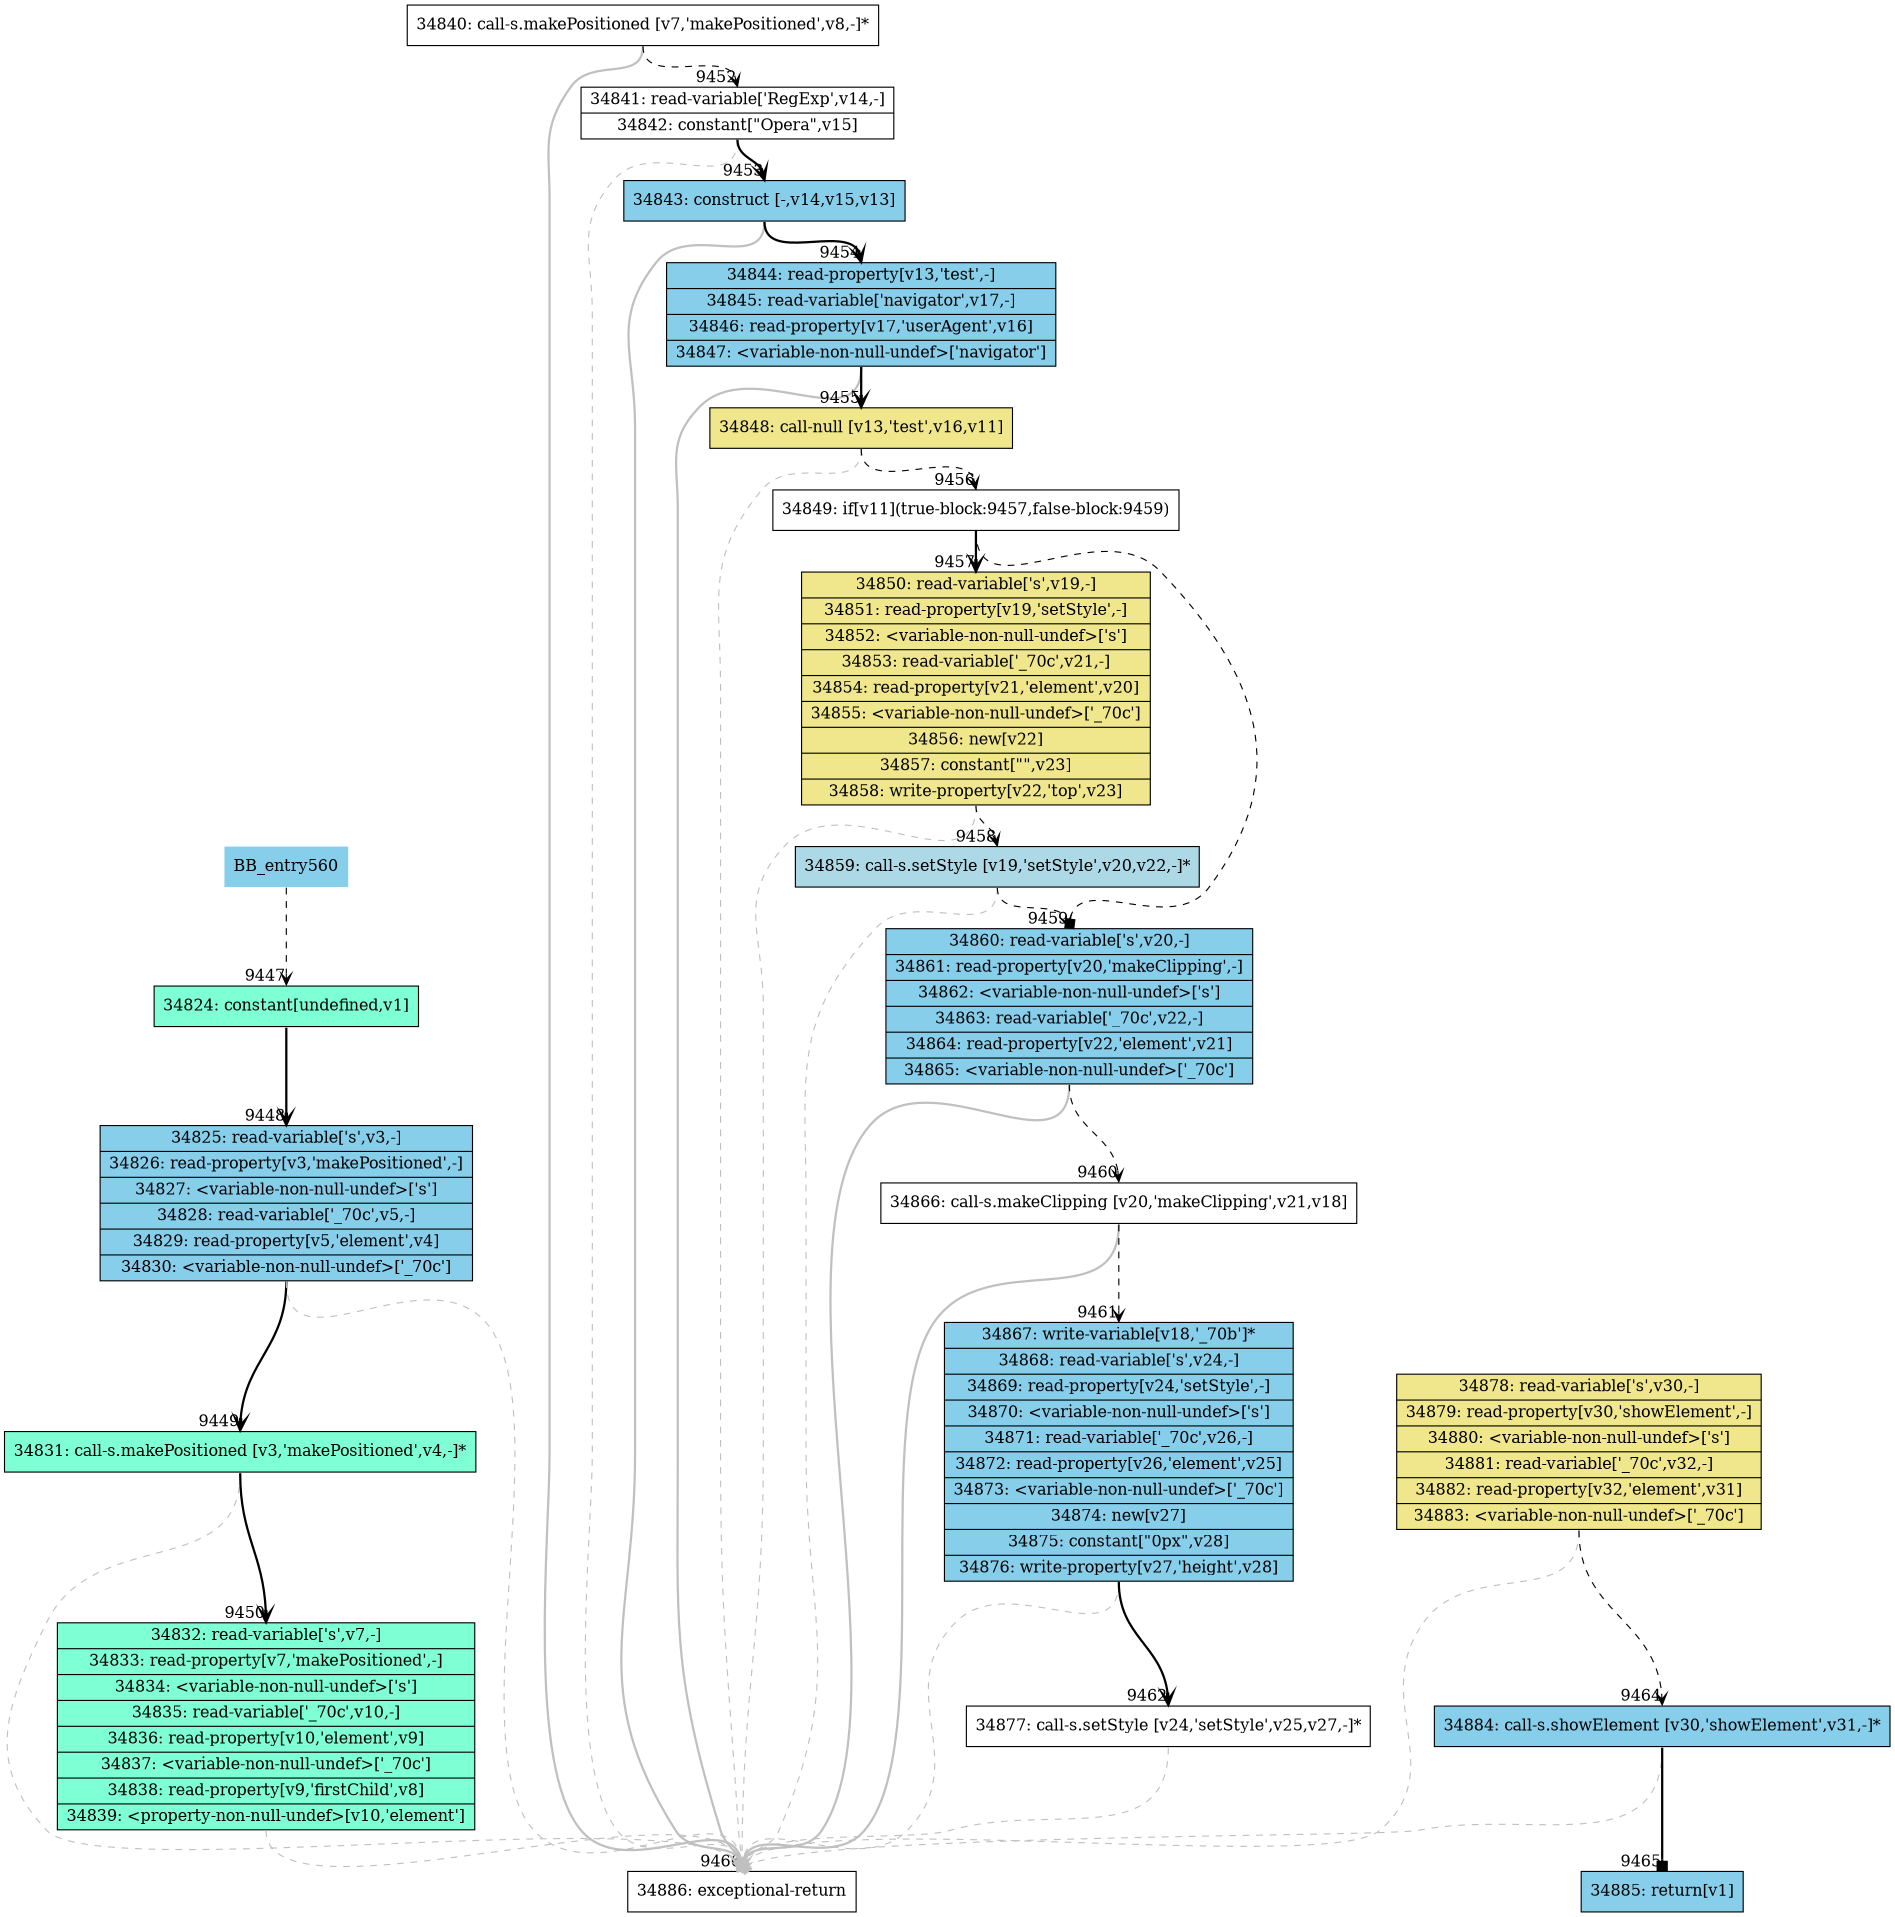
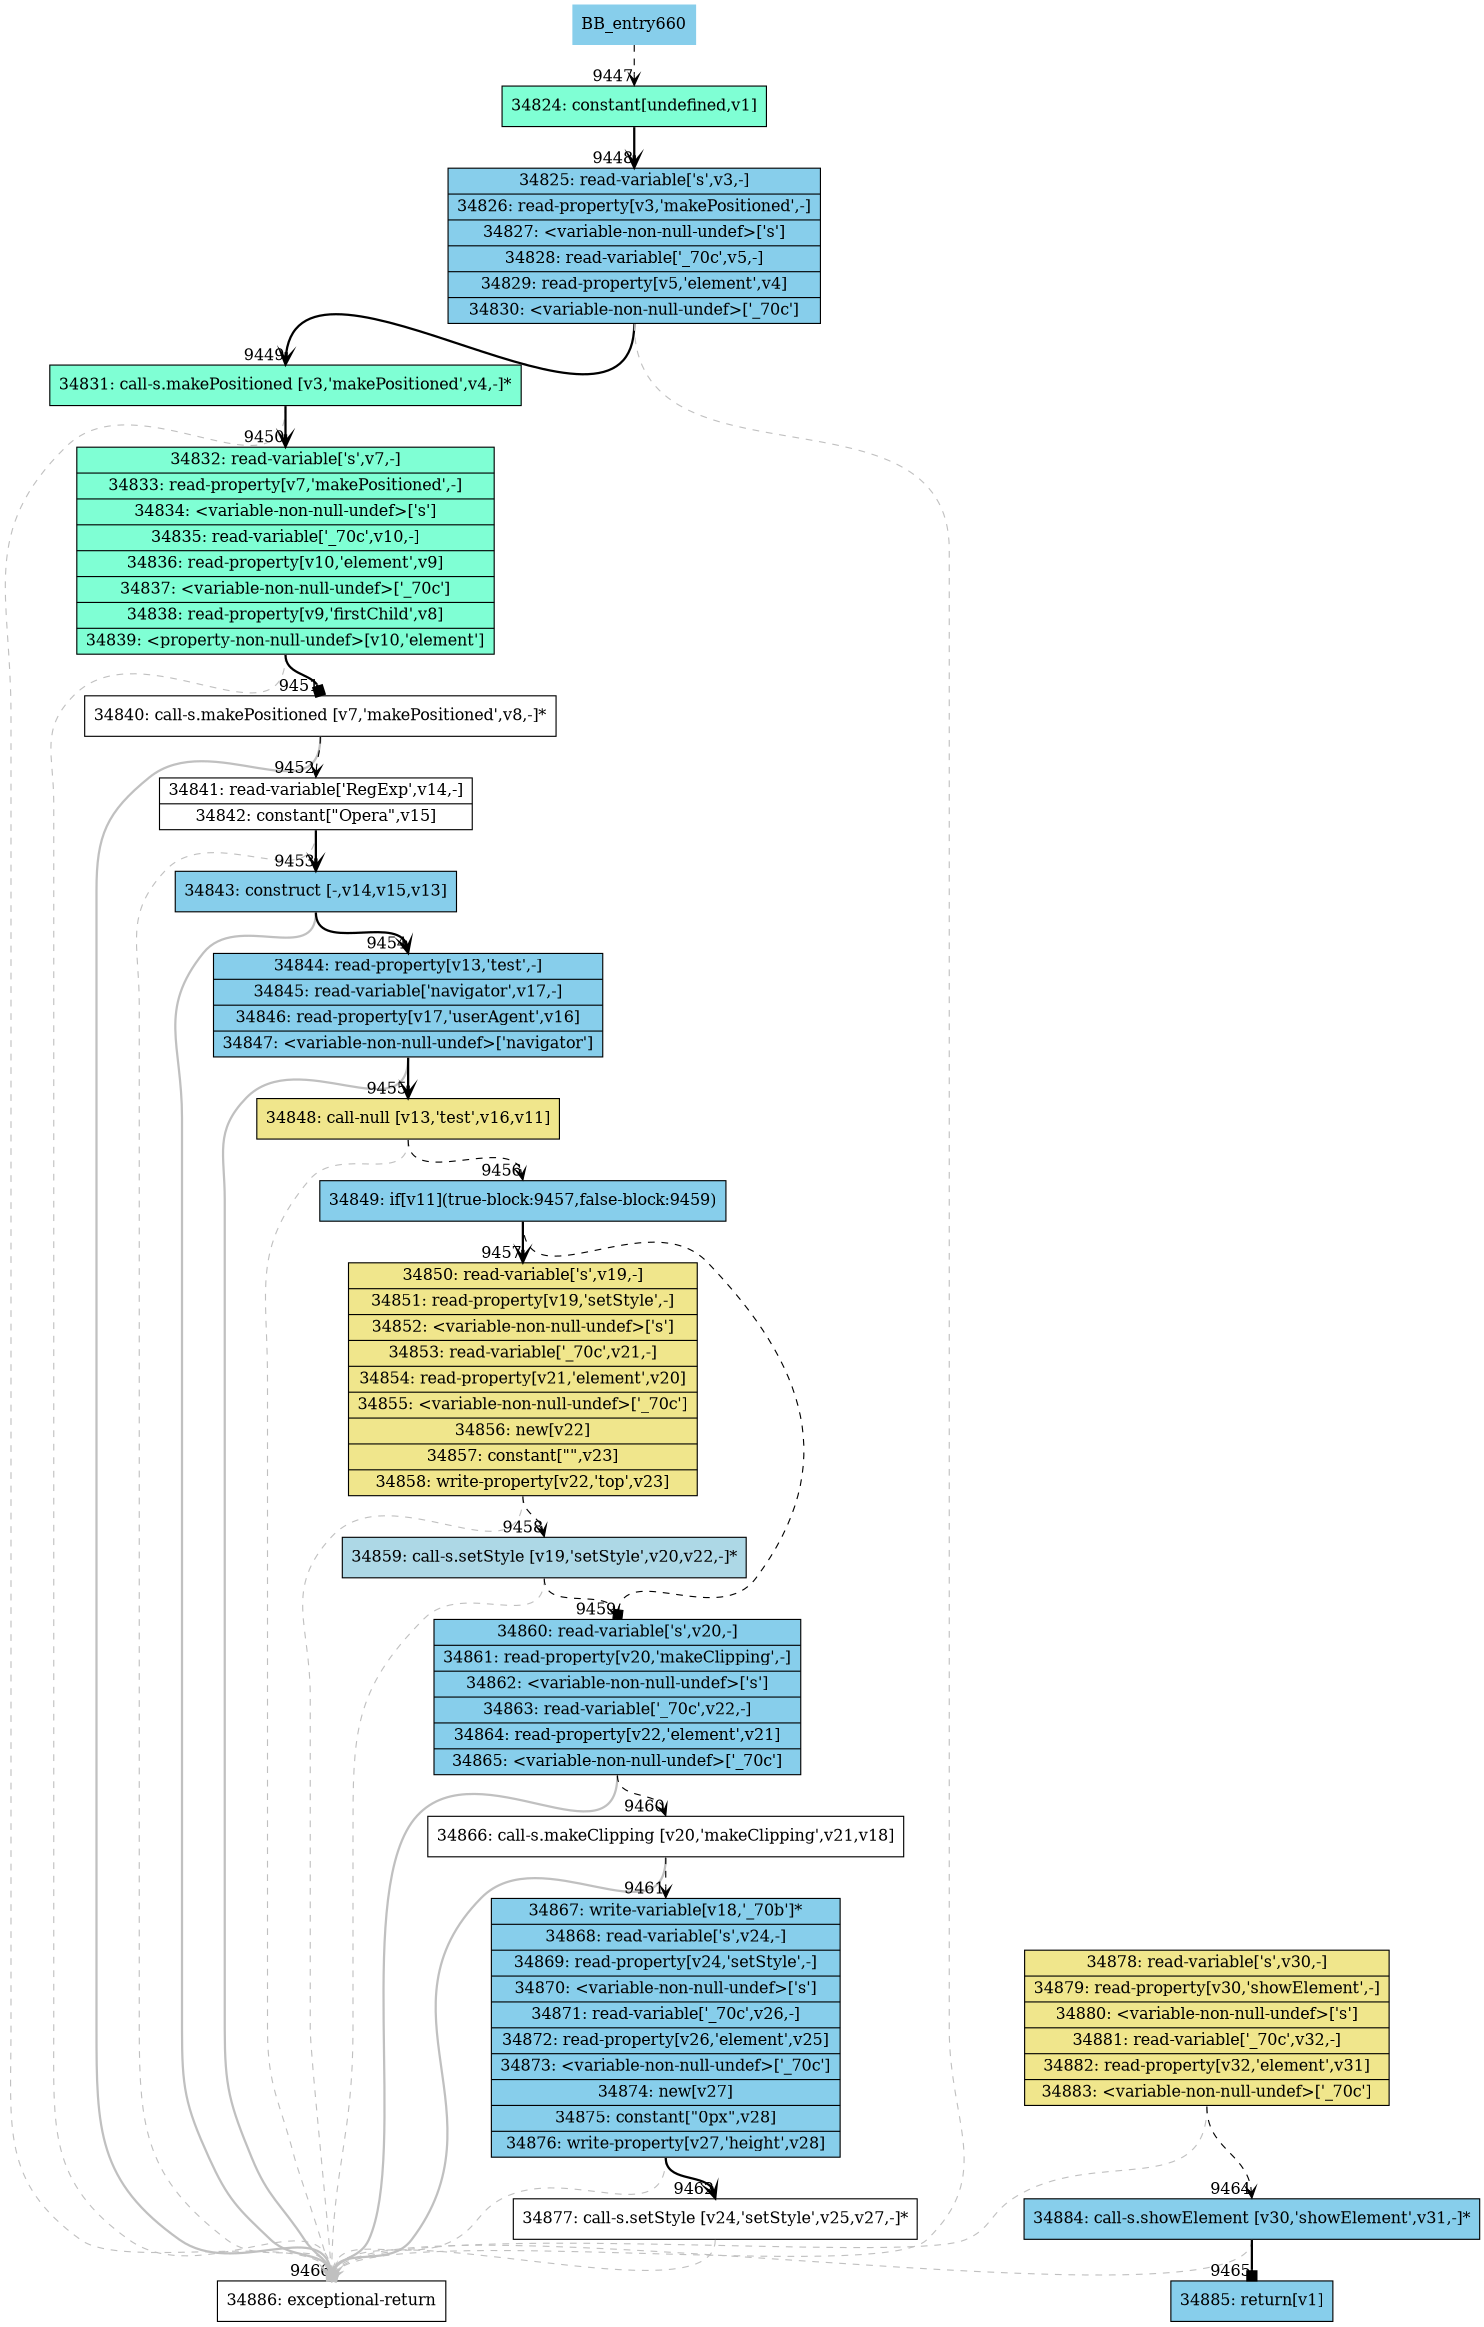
(976, 510) -> (523, 1201)
none -> (298, 672)
(286, 867) -> (634, 25)
